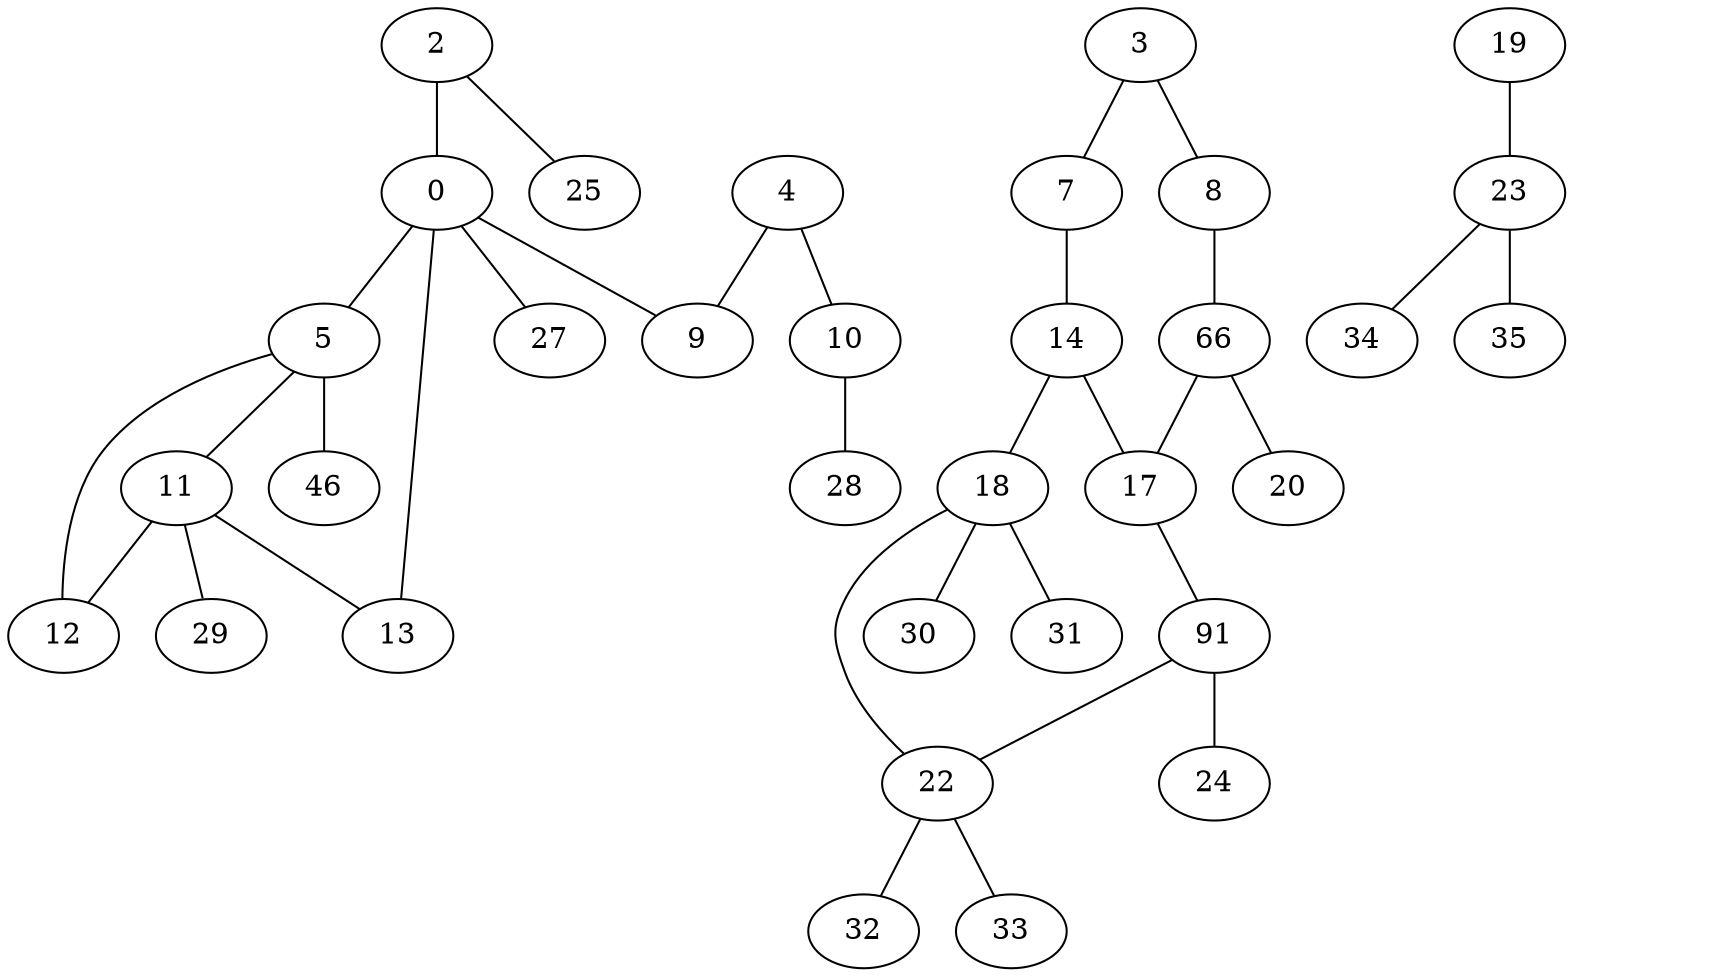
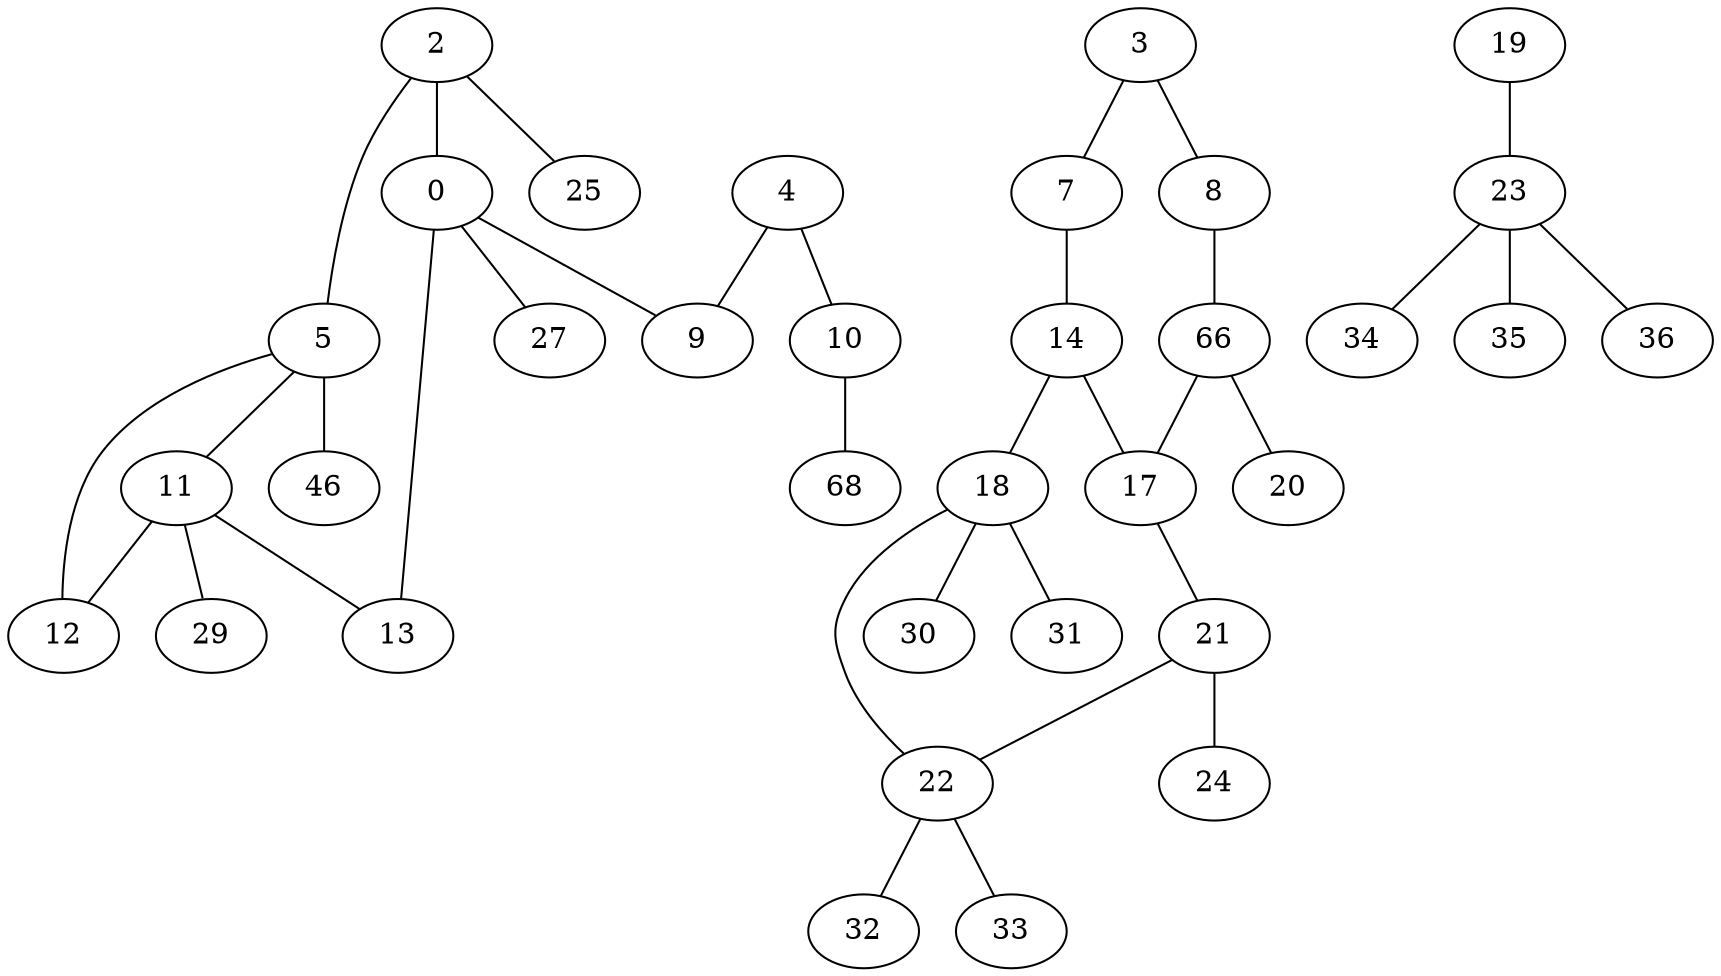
(381, 267) -> (353, 185)
none -> (1658, 341)
(845, 488) -> (845, 488)
(1214, 636) -> (1214, 636)
